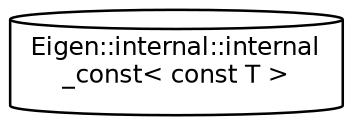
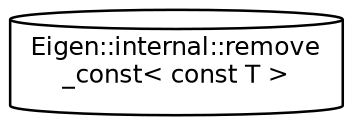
(176, 63) -> (176, 63)
